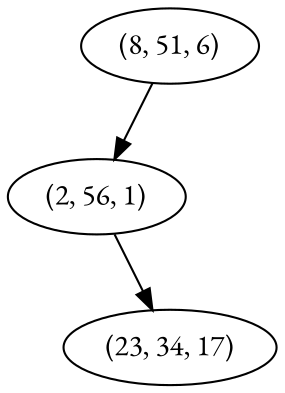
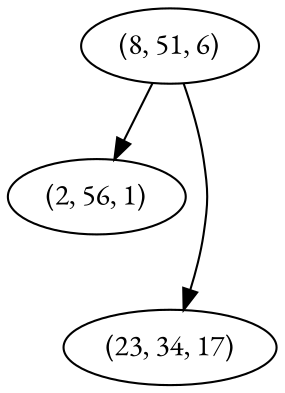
(129, 263) -> (207, 186)
